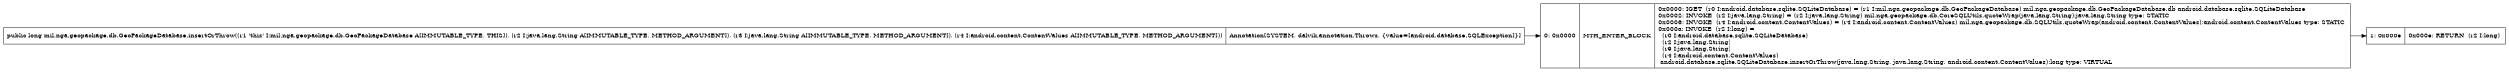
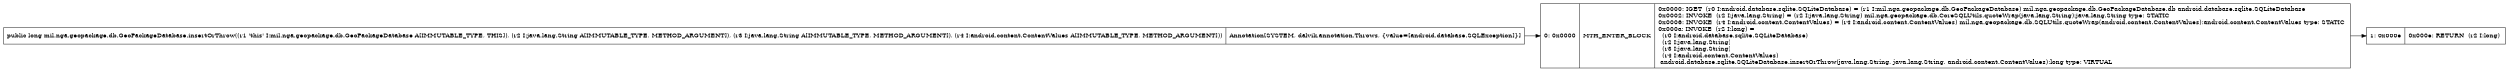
(1695, 49) -> (1695, 49)
